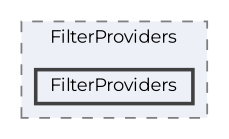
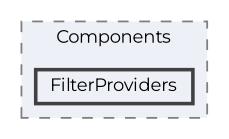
(114, 38) -> (114, 38)
